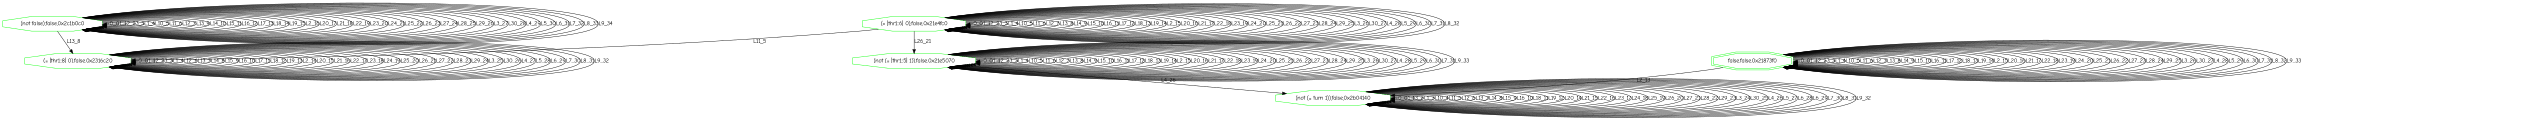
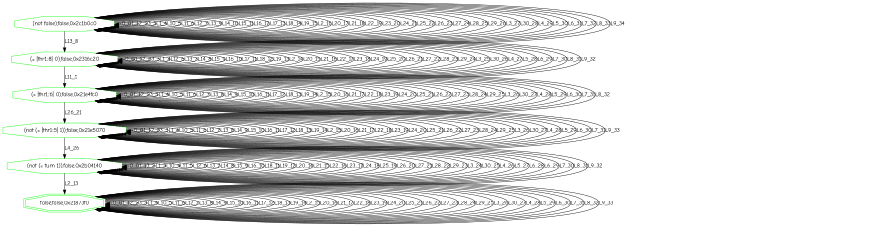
(581, 48) -> (65, 75)
(1559, 85) -> (65, 182)
